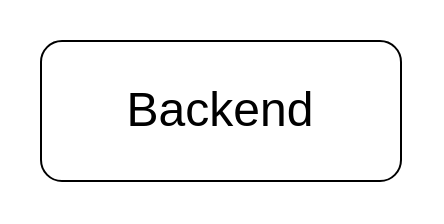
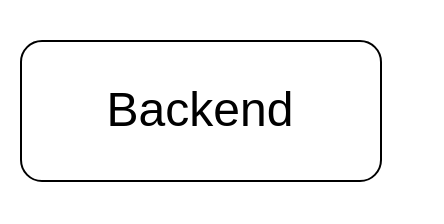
(221, 111) -> (201, 111)
